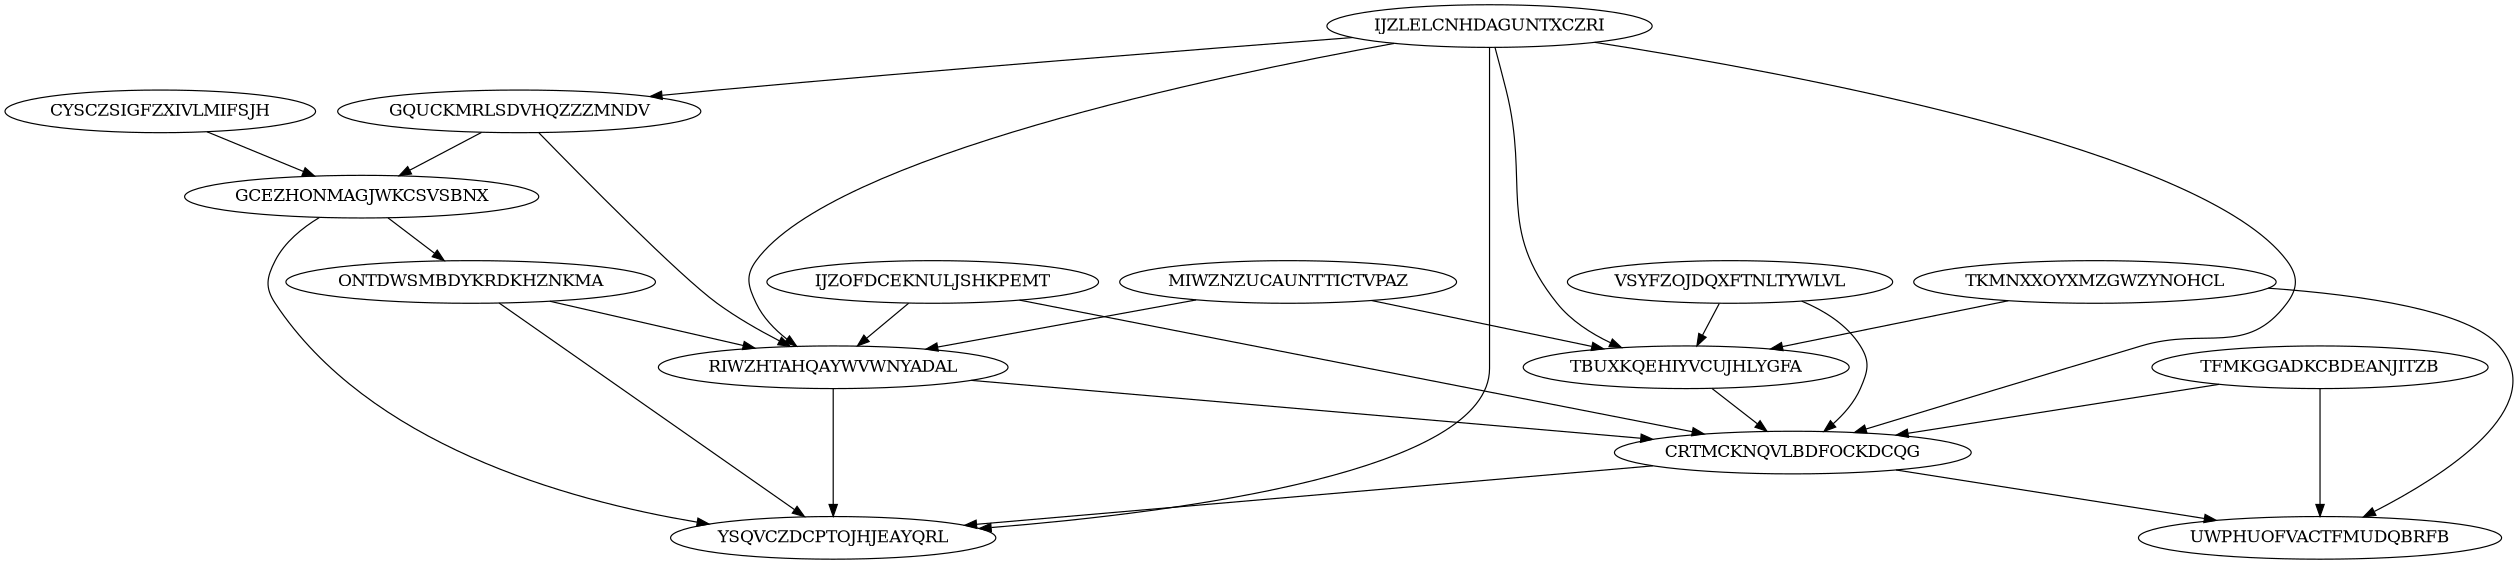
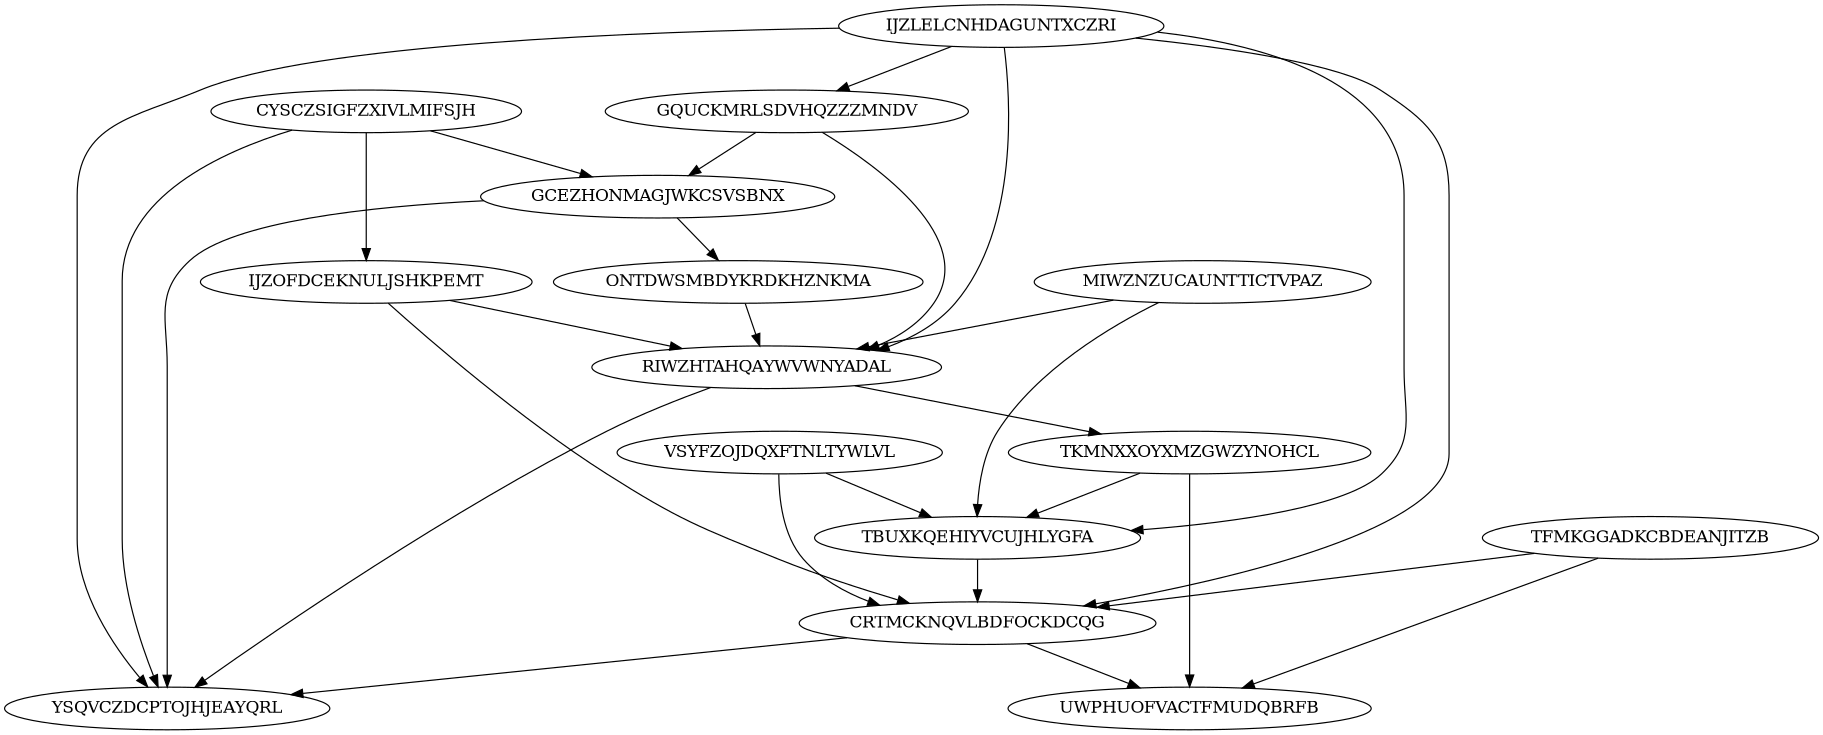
none -> (366, 191)
(647, 406) -> (122, 359)
(1306, 409) -> (972, 409)
